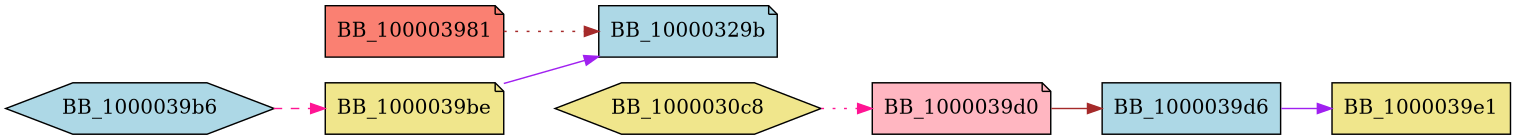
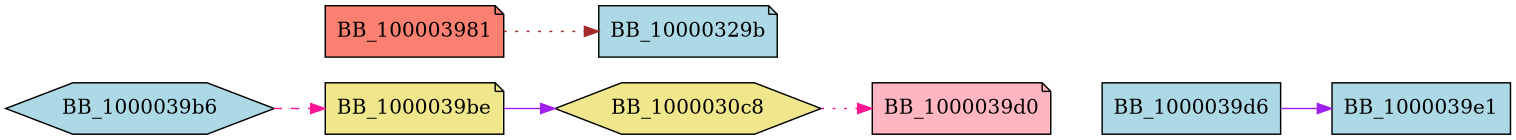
(544, 72) -> (522, 109)
(1069, 109) -> none
(1421, 109) -> (1421, 109)
